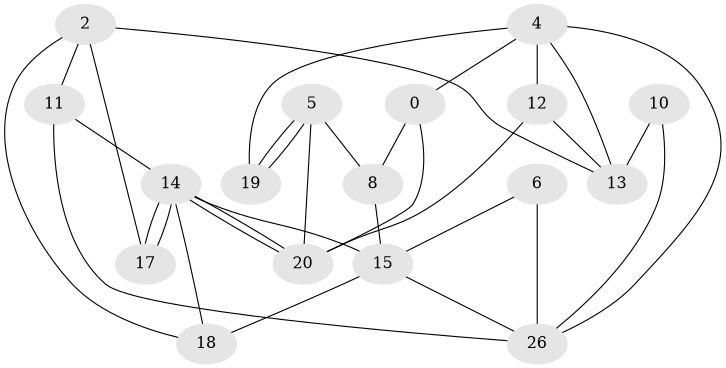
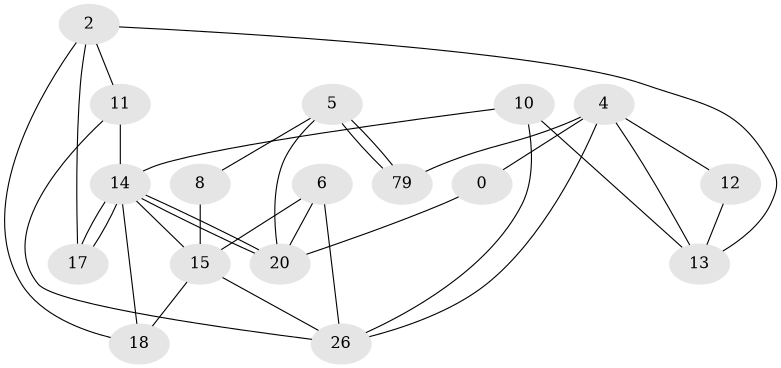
none -> (318, 134)
(394, 144) -> none
(251, 184) -> (402, 184)
(435, 203) -> (301, 224)
